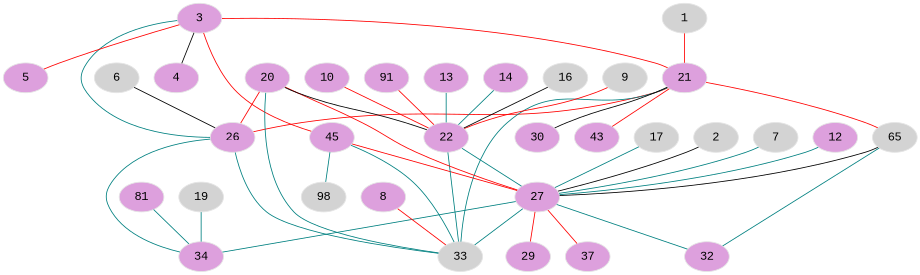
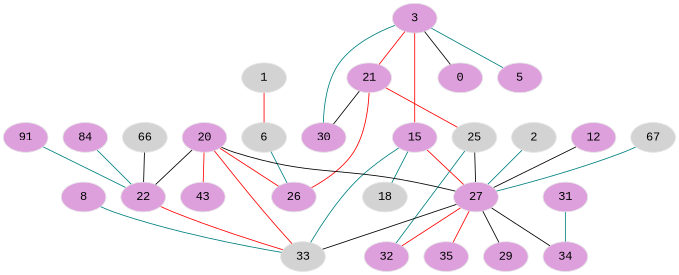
(118, 43) -> (467, 48)
(685, 48) -> (264, 108)
(176, 78) -> (460, 78)
(327, 78) -> none
(446, 78) -> none
(506, 78) -> (85, 137)
(565, 78) -> (145, 137)
(625, 78) -> none
(87, 93) -> (341, 61)
(175, 108) -> (280, 170)
(416, 108) -> (84, 167)
(641, 108) -> (204, 167)
(510, 120) -> none
(332, 137) -> (415, 137)
(656, 137) -> (653, 137)
(776, 137) -> none
(895, 137) -> (474, 137)
(399, 144) -> (344, 172)
(492, 167) -> none
(629, 172) -> (505, 167)
(690, 179) -> (535, 167)
(111, 183) -> none
(142, 197) -> (565, 197)
(201, 197) -> none
(324, 197) -> (385, 197)
(453, 197) -> (221, 230)
(304, 220) -> (252, 198)
(369, 227) -> (521, 227)
(422, 227) -> (190, 234)
(499, 227) -> (390, 227)
(533, 227) -> (491, 227)
(622, 227) -> (431, 227)
(311, 230) -> none
(588, 257) -> (446, 257)
